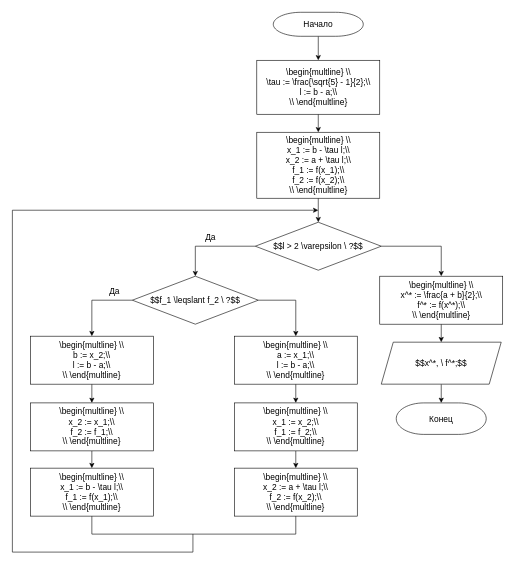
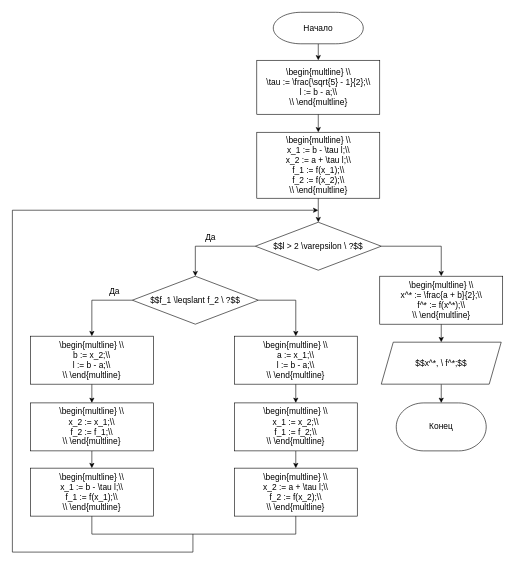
(318, 24) -> (318, 28)
(441, 419) -> (441, 427)
